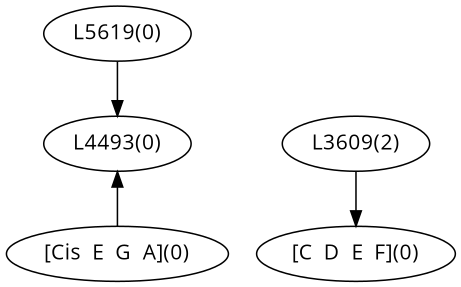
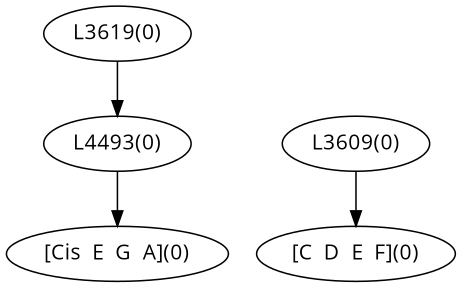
(117, 34) -> (117, 34)
(356, 144) -> (356, 144)
(117, 207) -> (117, 191)
